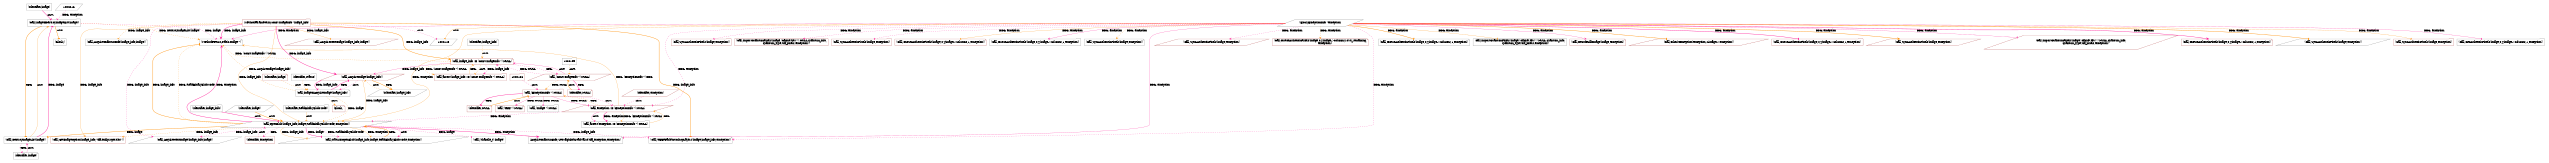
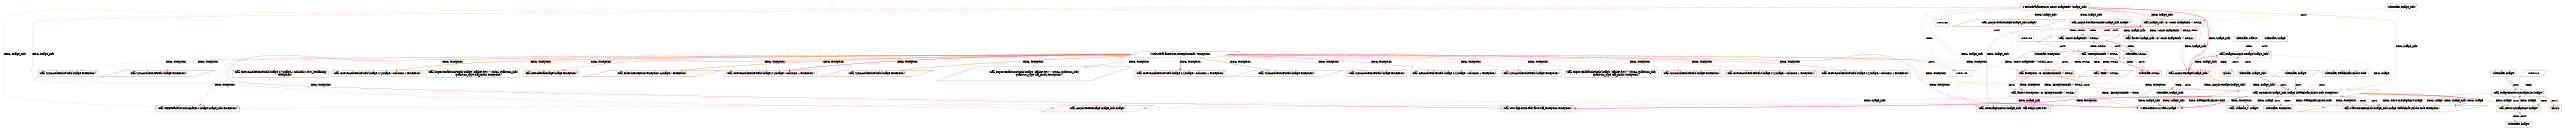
(72, 15) -> (2529, 85)
(1320, 23) -> (1180, 54)
(229, 27) -> (1989, 48)
(565, 28) -> (899, 9)
(421, 31) -> (1930, 39)
(385, 32) -> (2126, 12)
(335, 60) -> (2003, 63)
(26, 77) -> (2540, 100)
(362, 77) -> (2189, 74)
(552, 84) -> (2089, 46)
(339, 85) -> (2215, 64)
(529, 85) -> (2055, 47)
(303, 86) -> (2246, 46)
(543, 93) -> (2100, 54)
(526, 100) -> (2103, 64)
(510, 109) -> (2106, 74)
(543, 109) -> none
(618, 109) -> (2046, 74)
(667, 117) -> (2087, 85)
(576, 140) -> (1538, 109)
